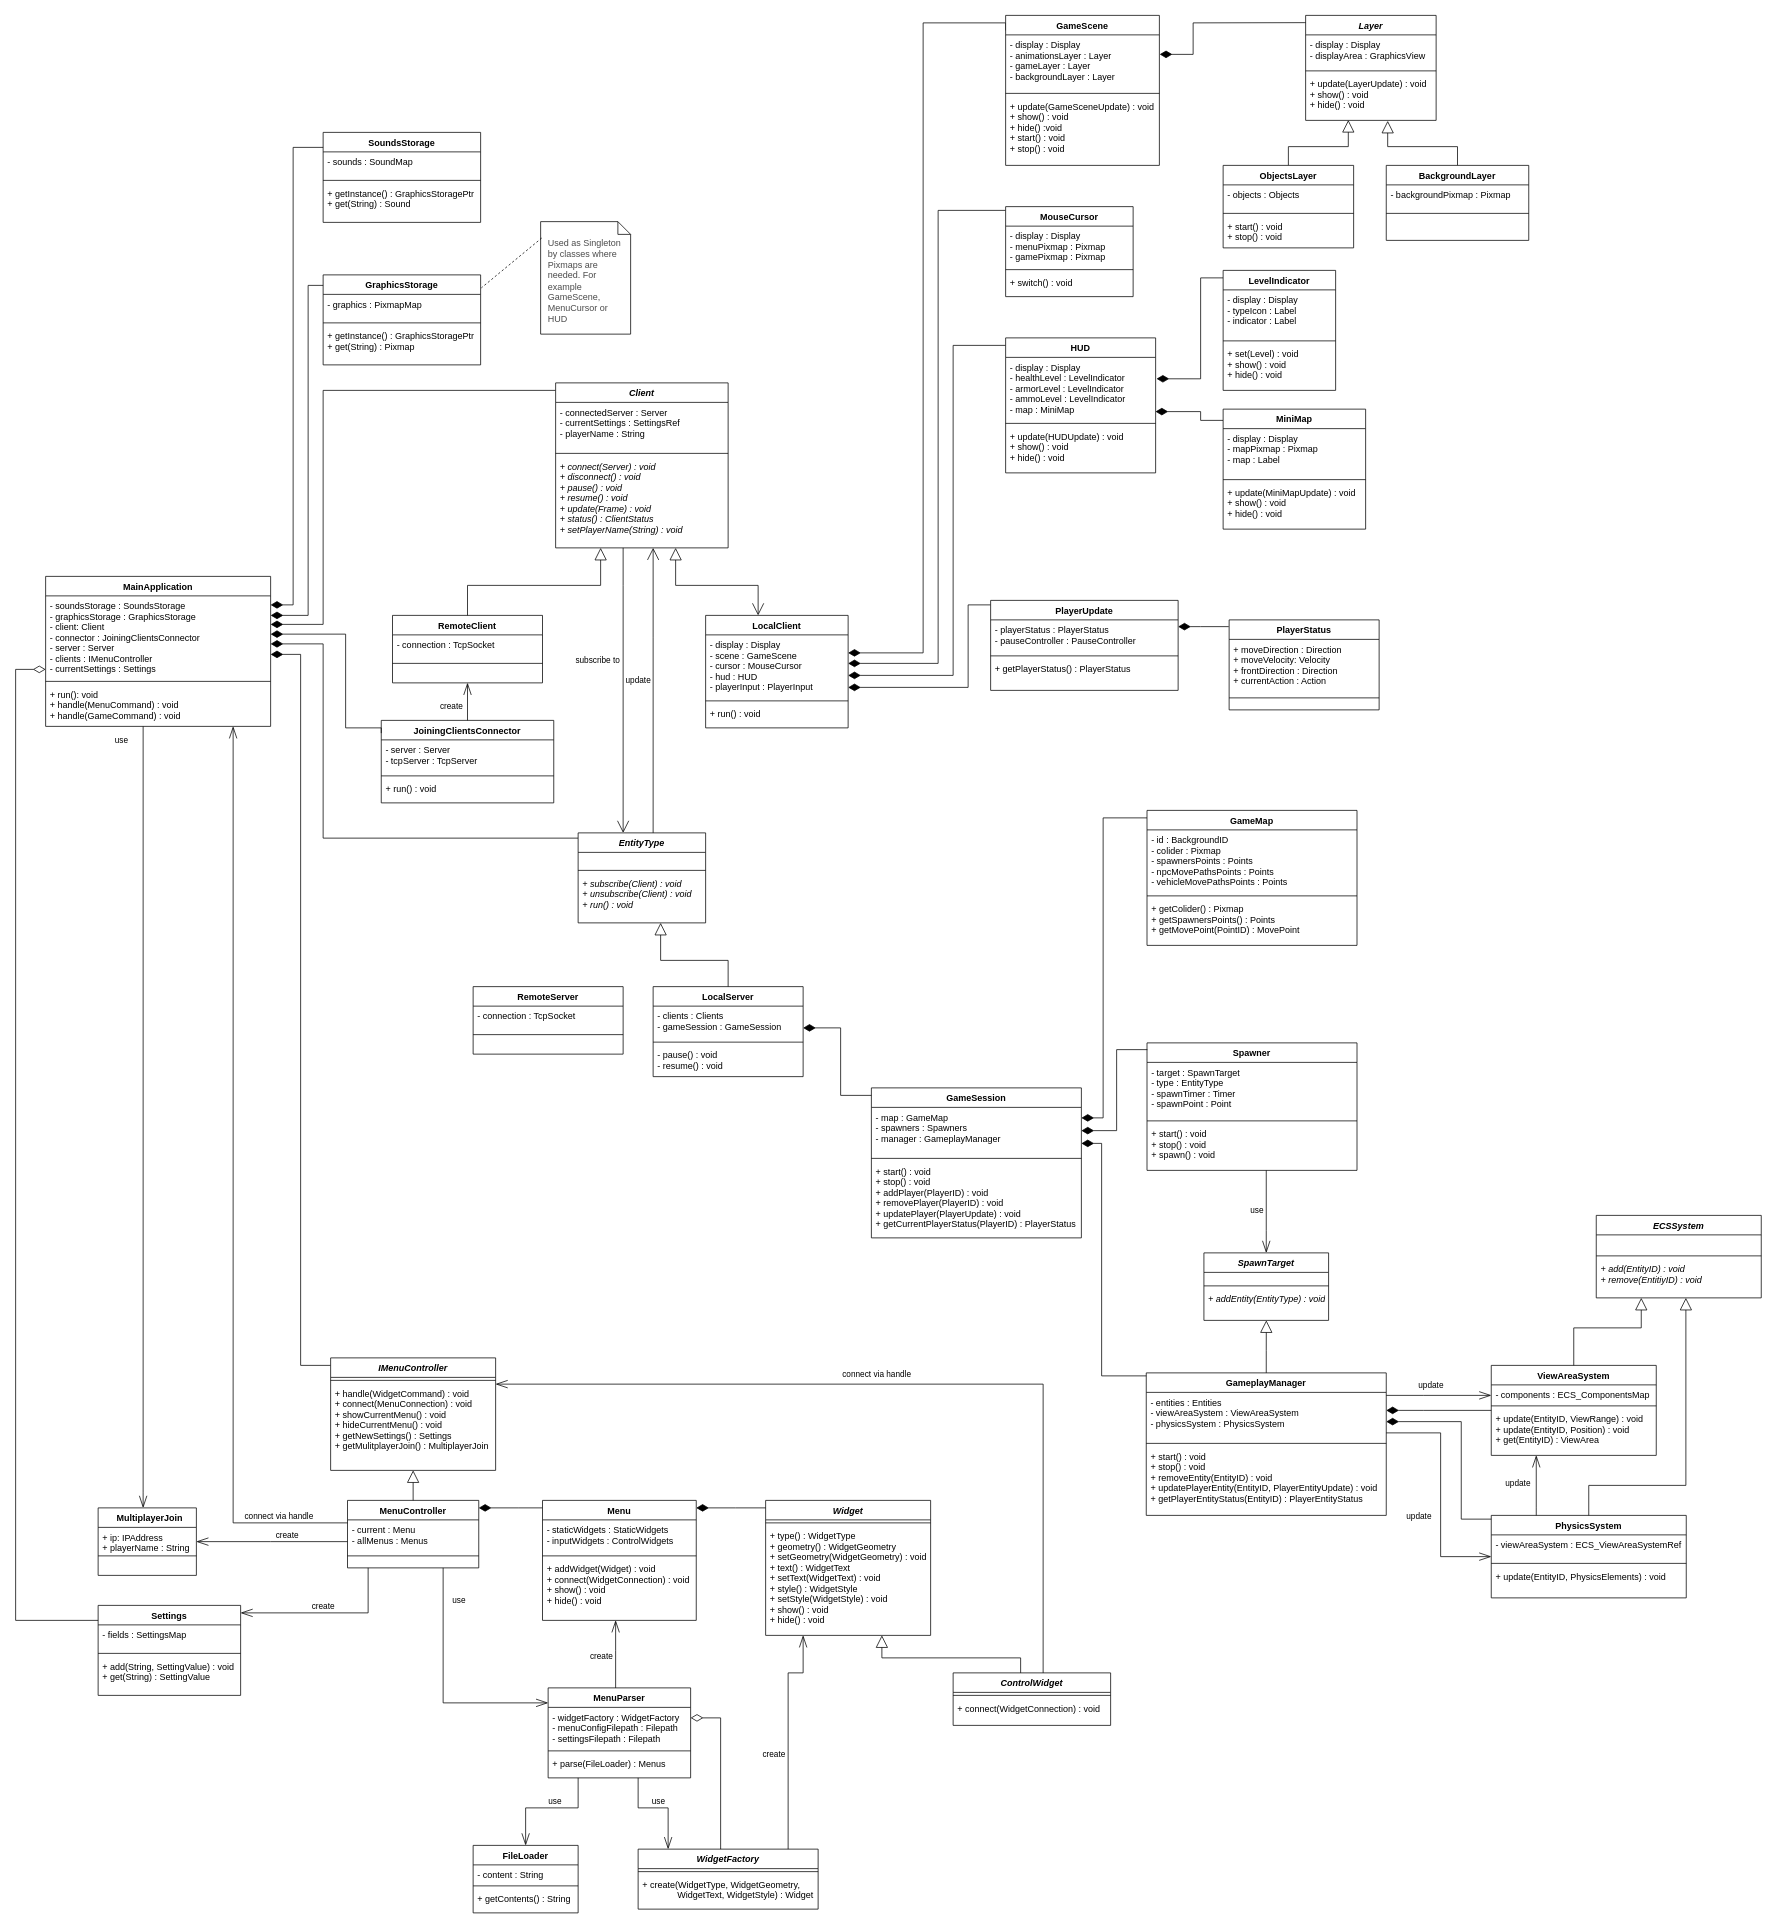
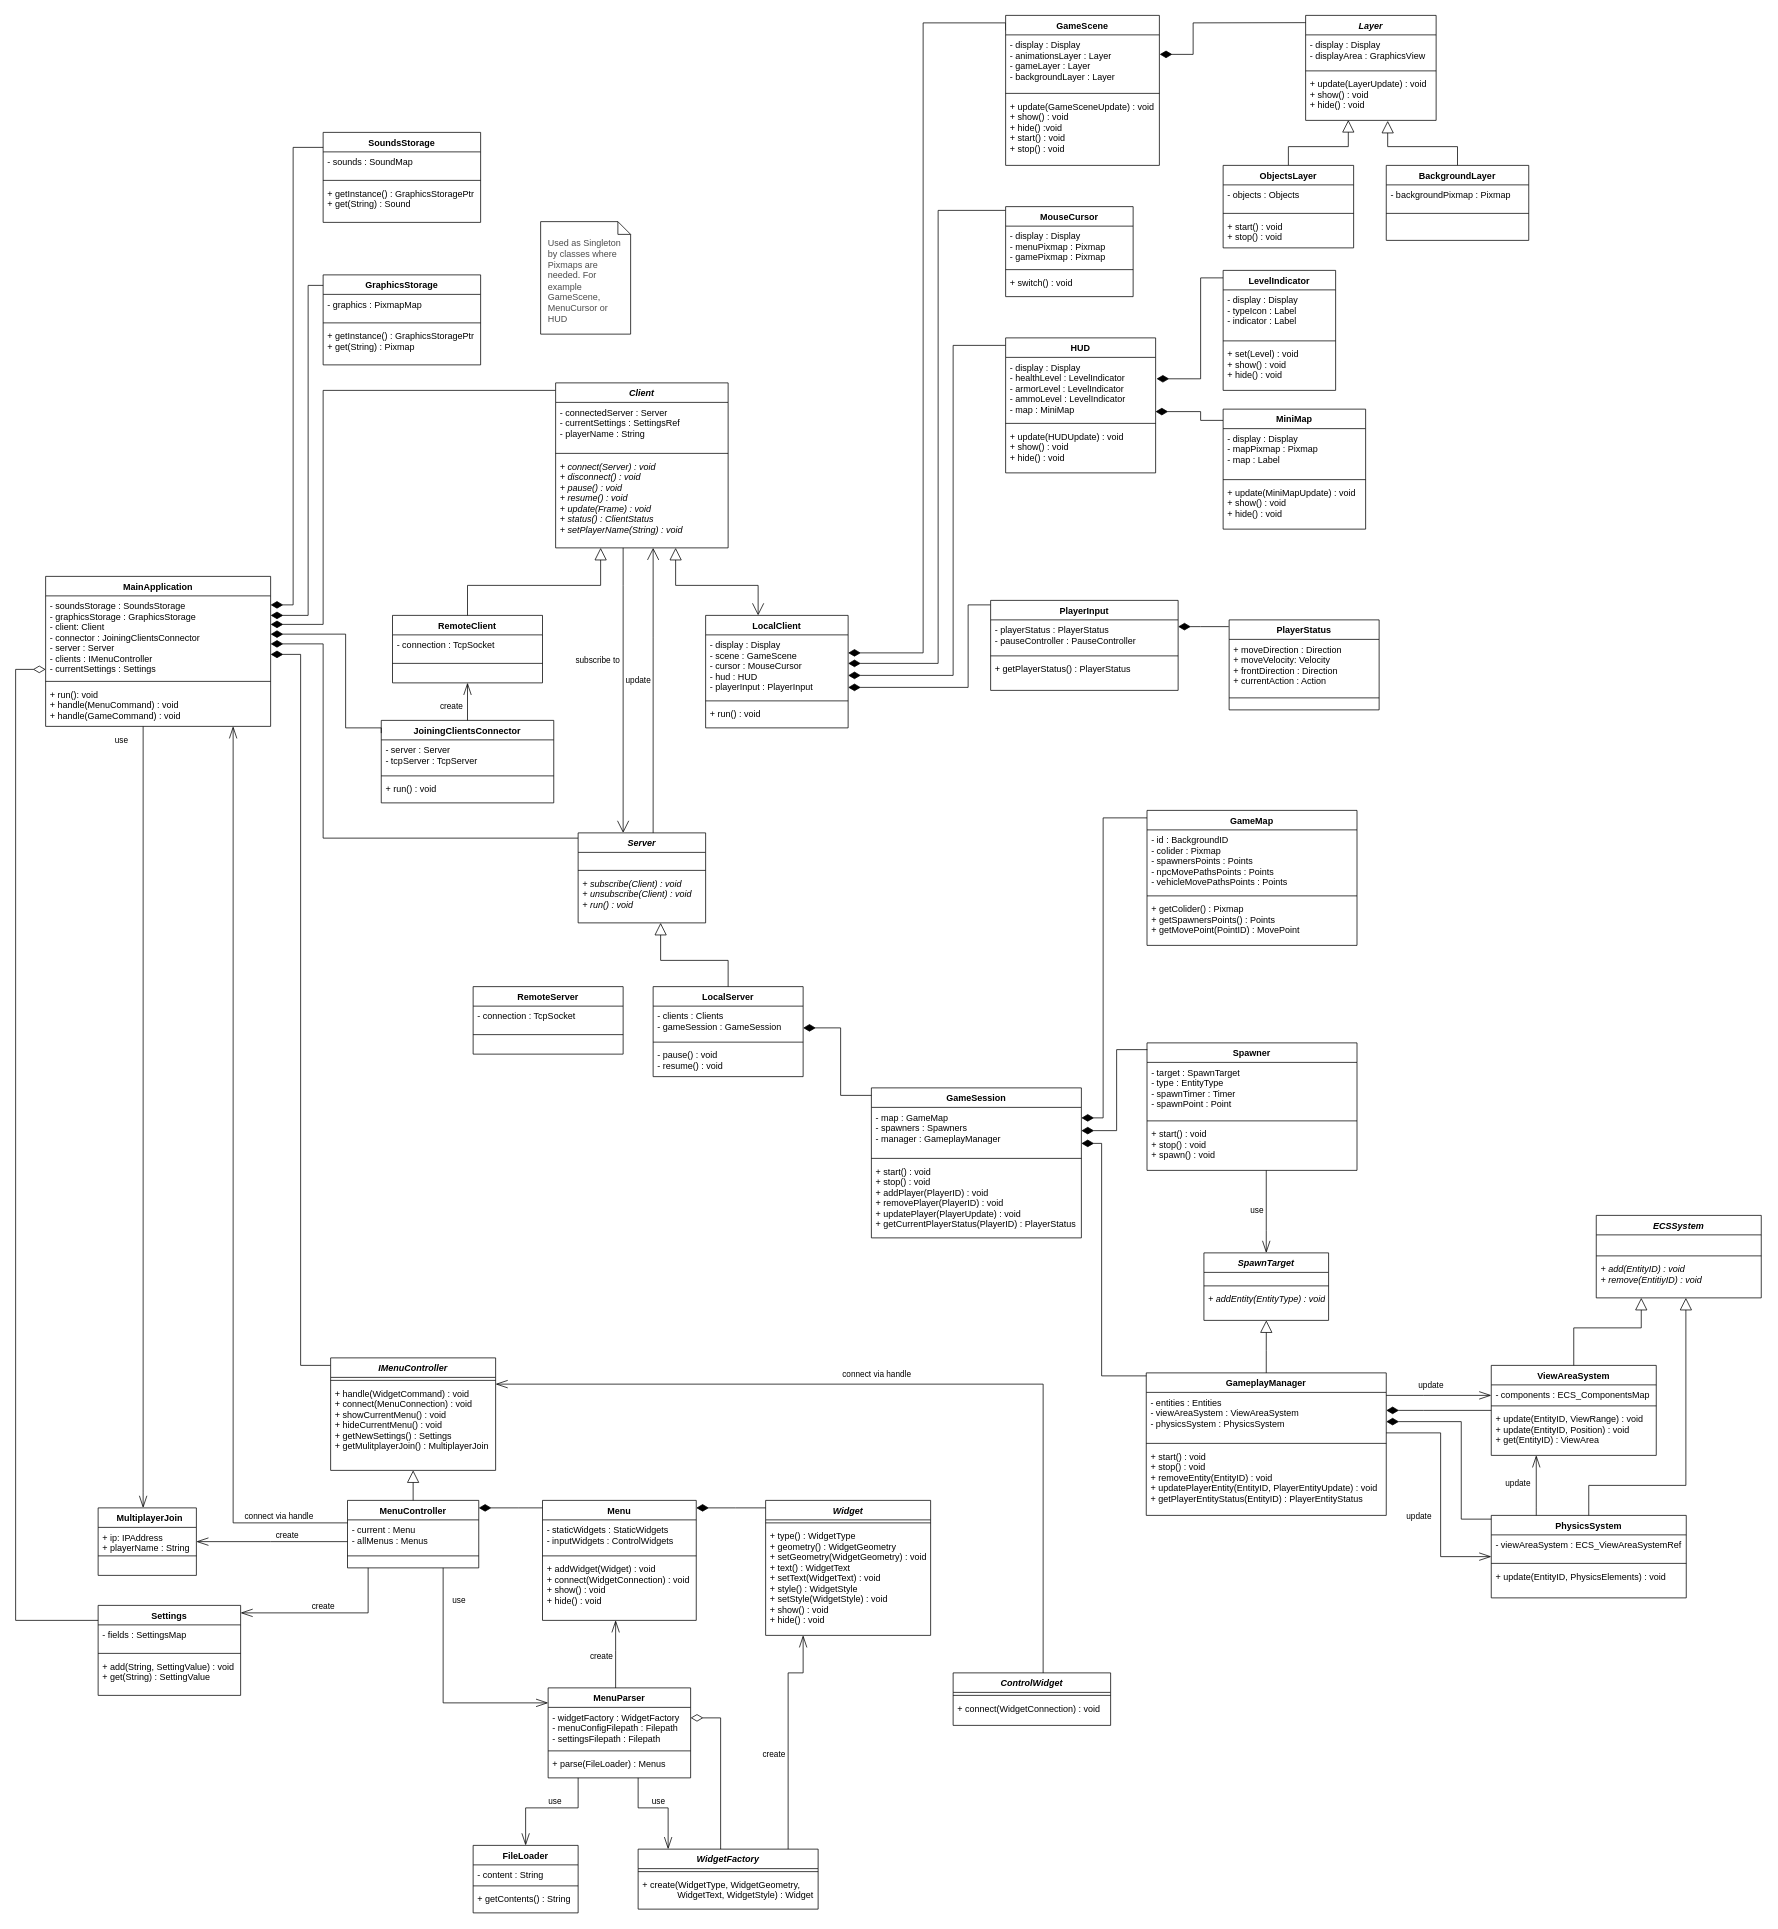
(511, 263) -> none
(1084, 611) -> (1084, 611)
(641, 843) -> (641, 843)
(953, 1658) -> none
